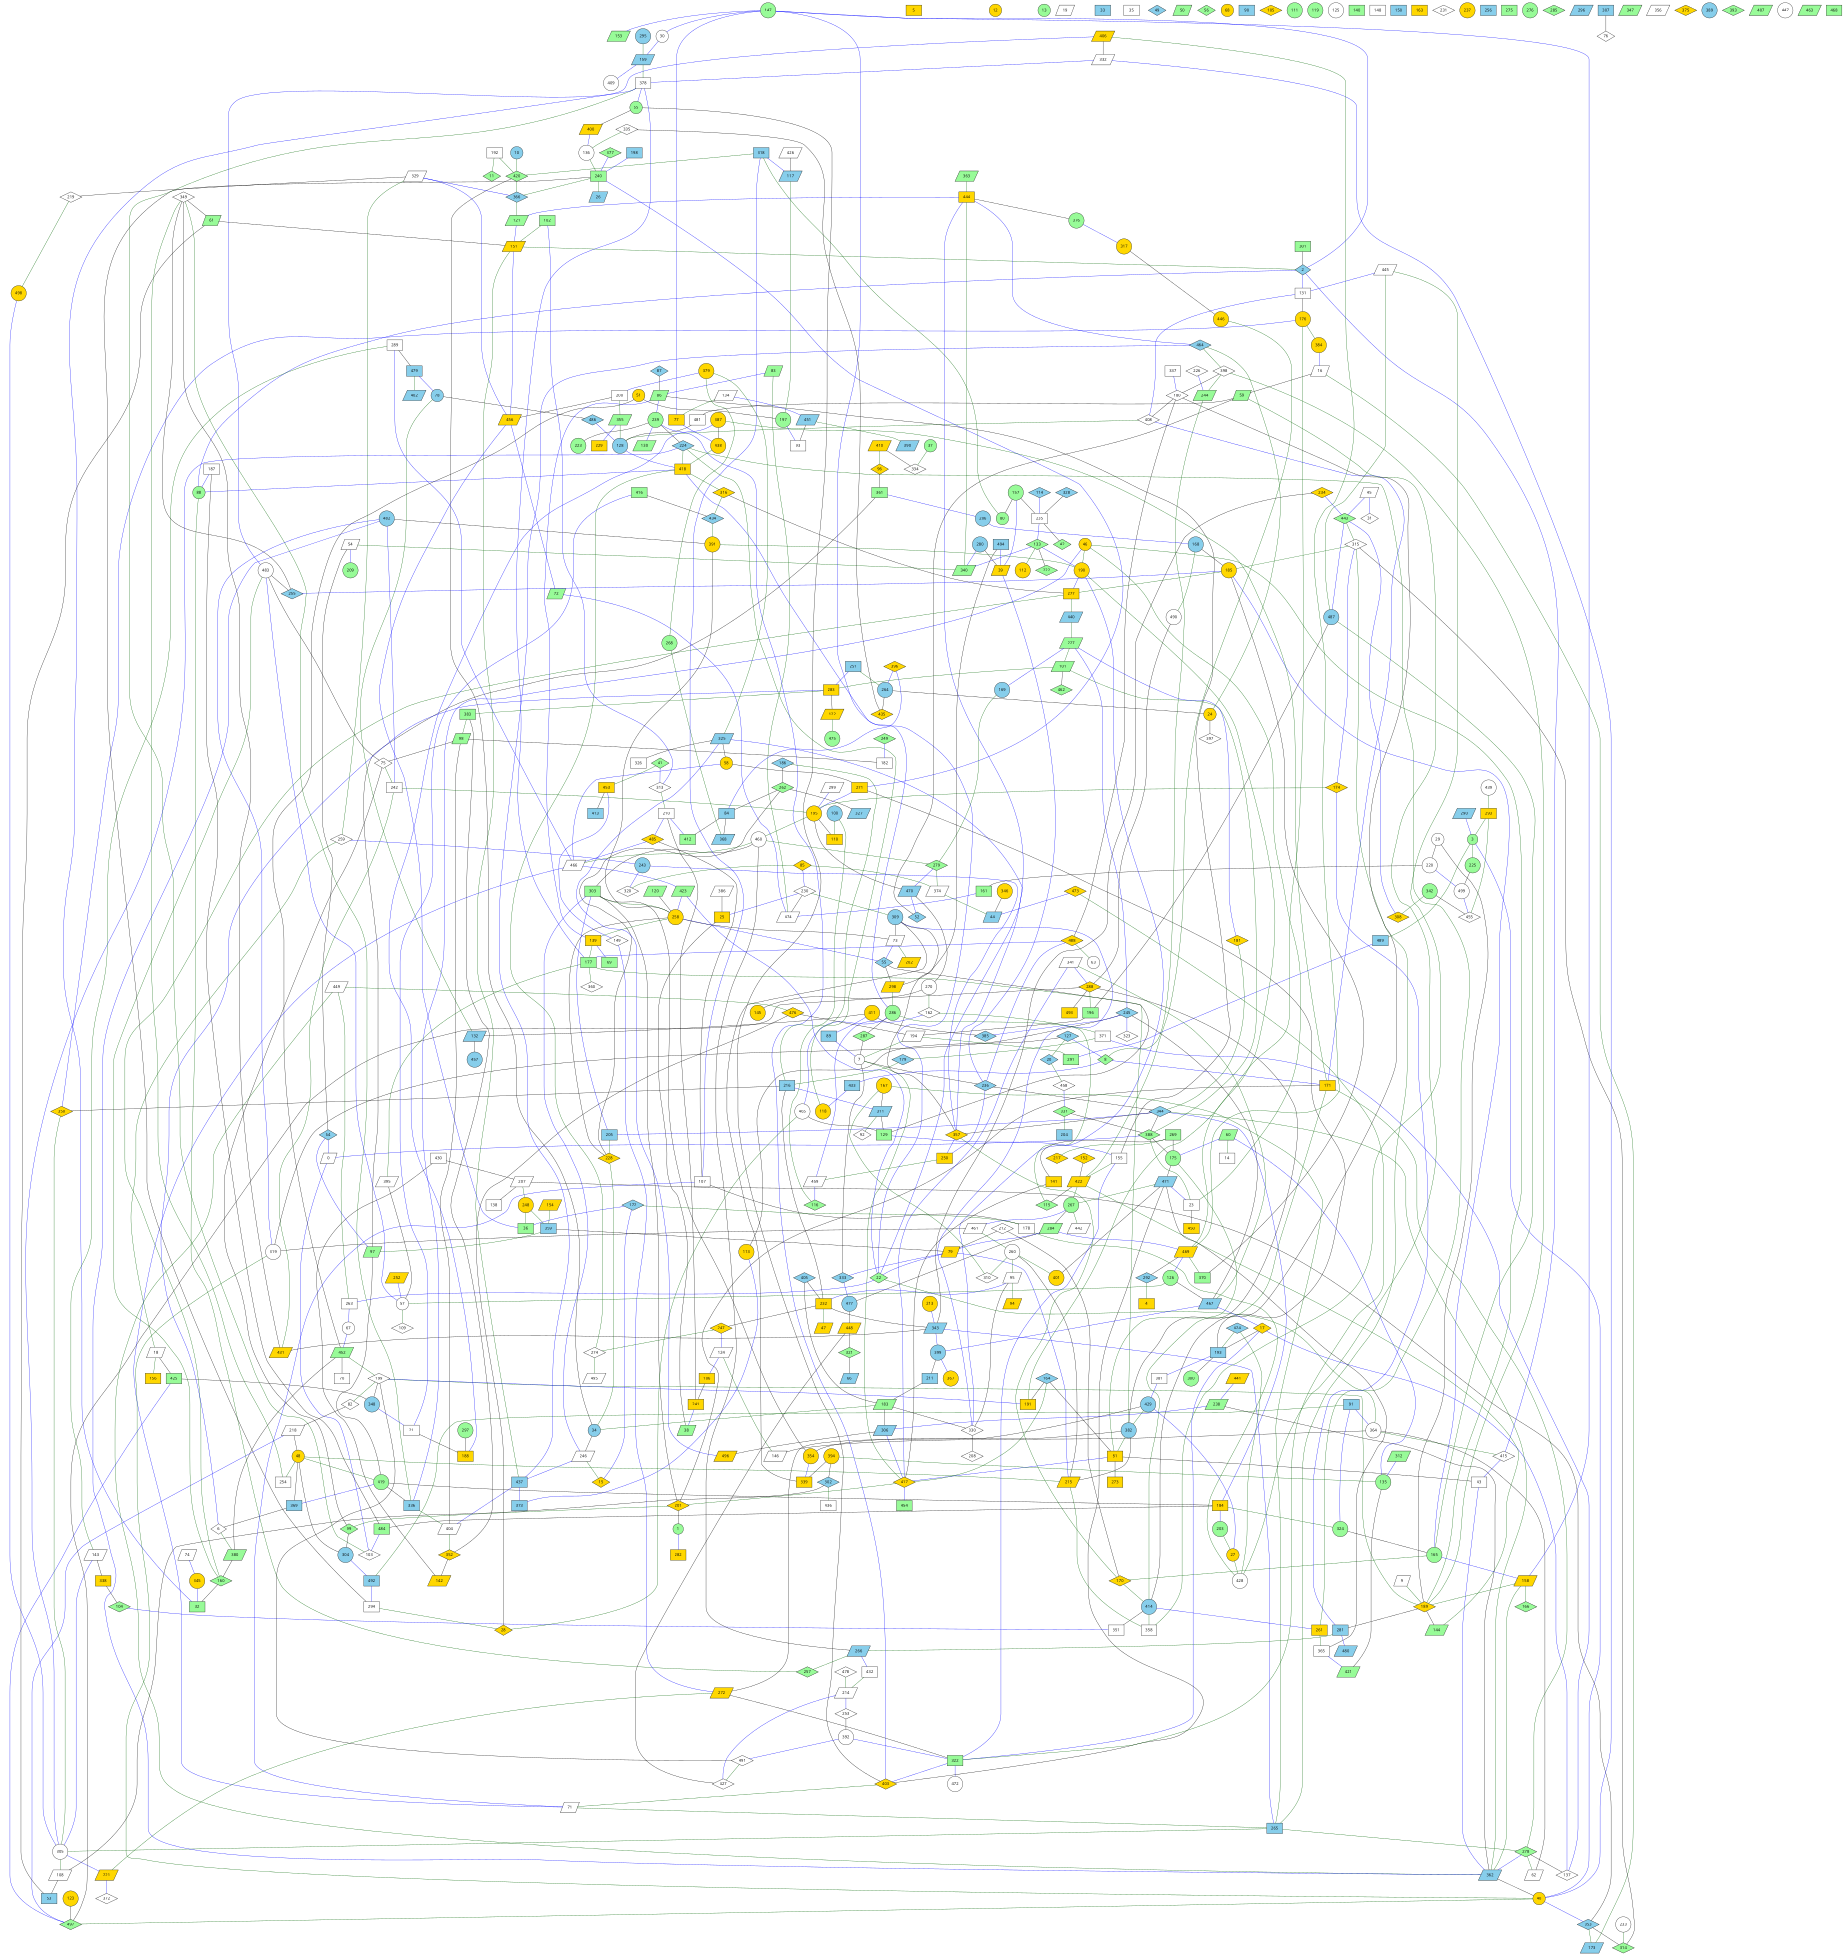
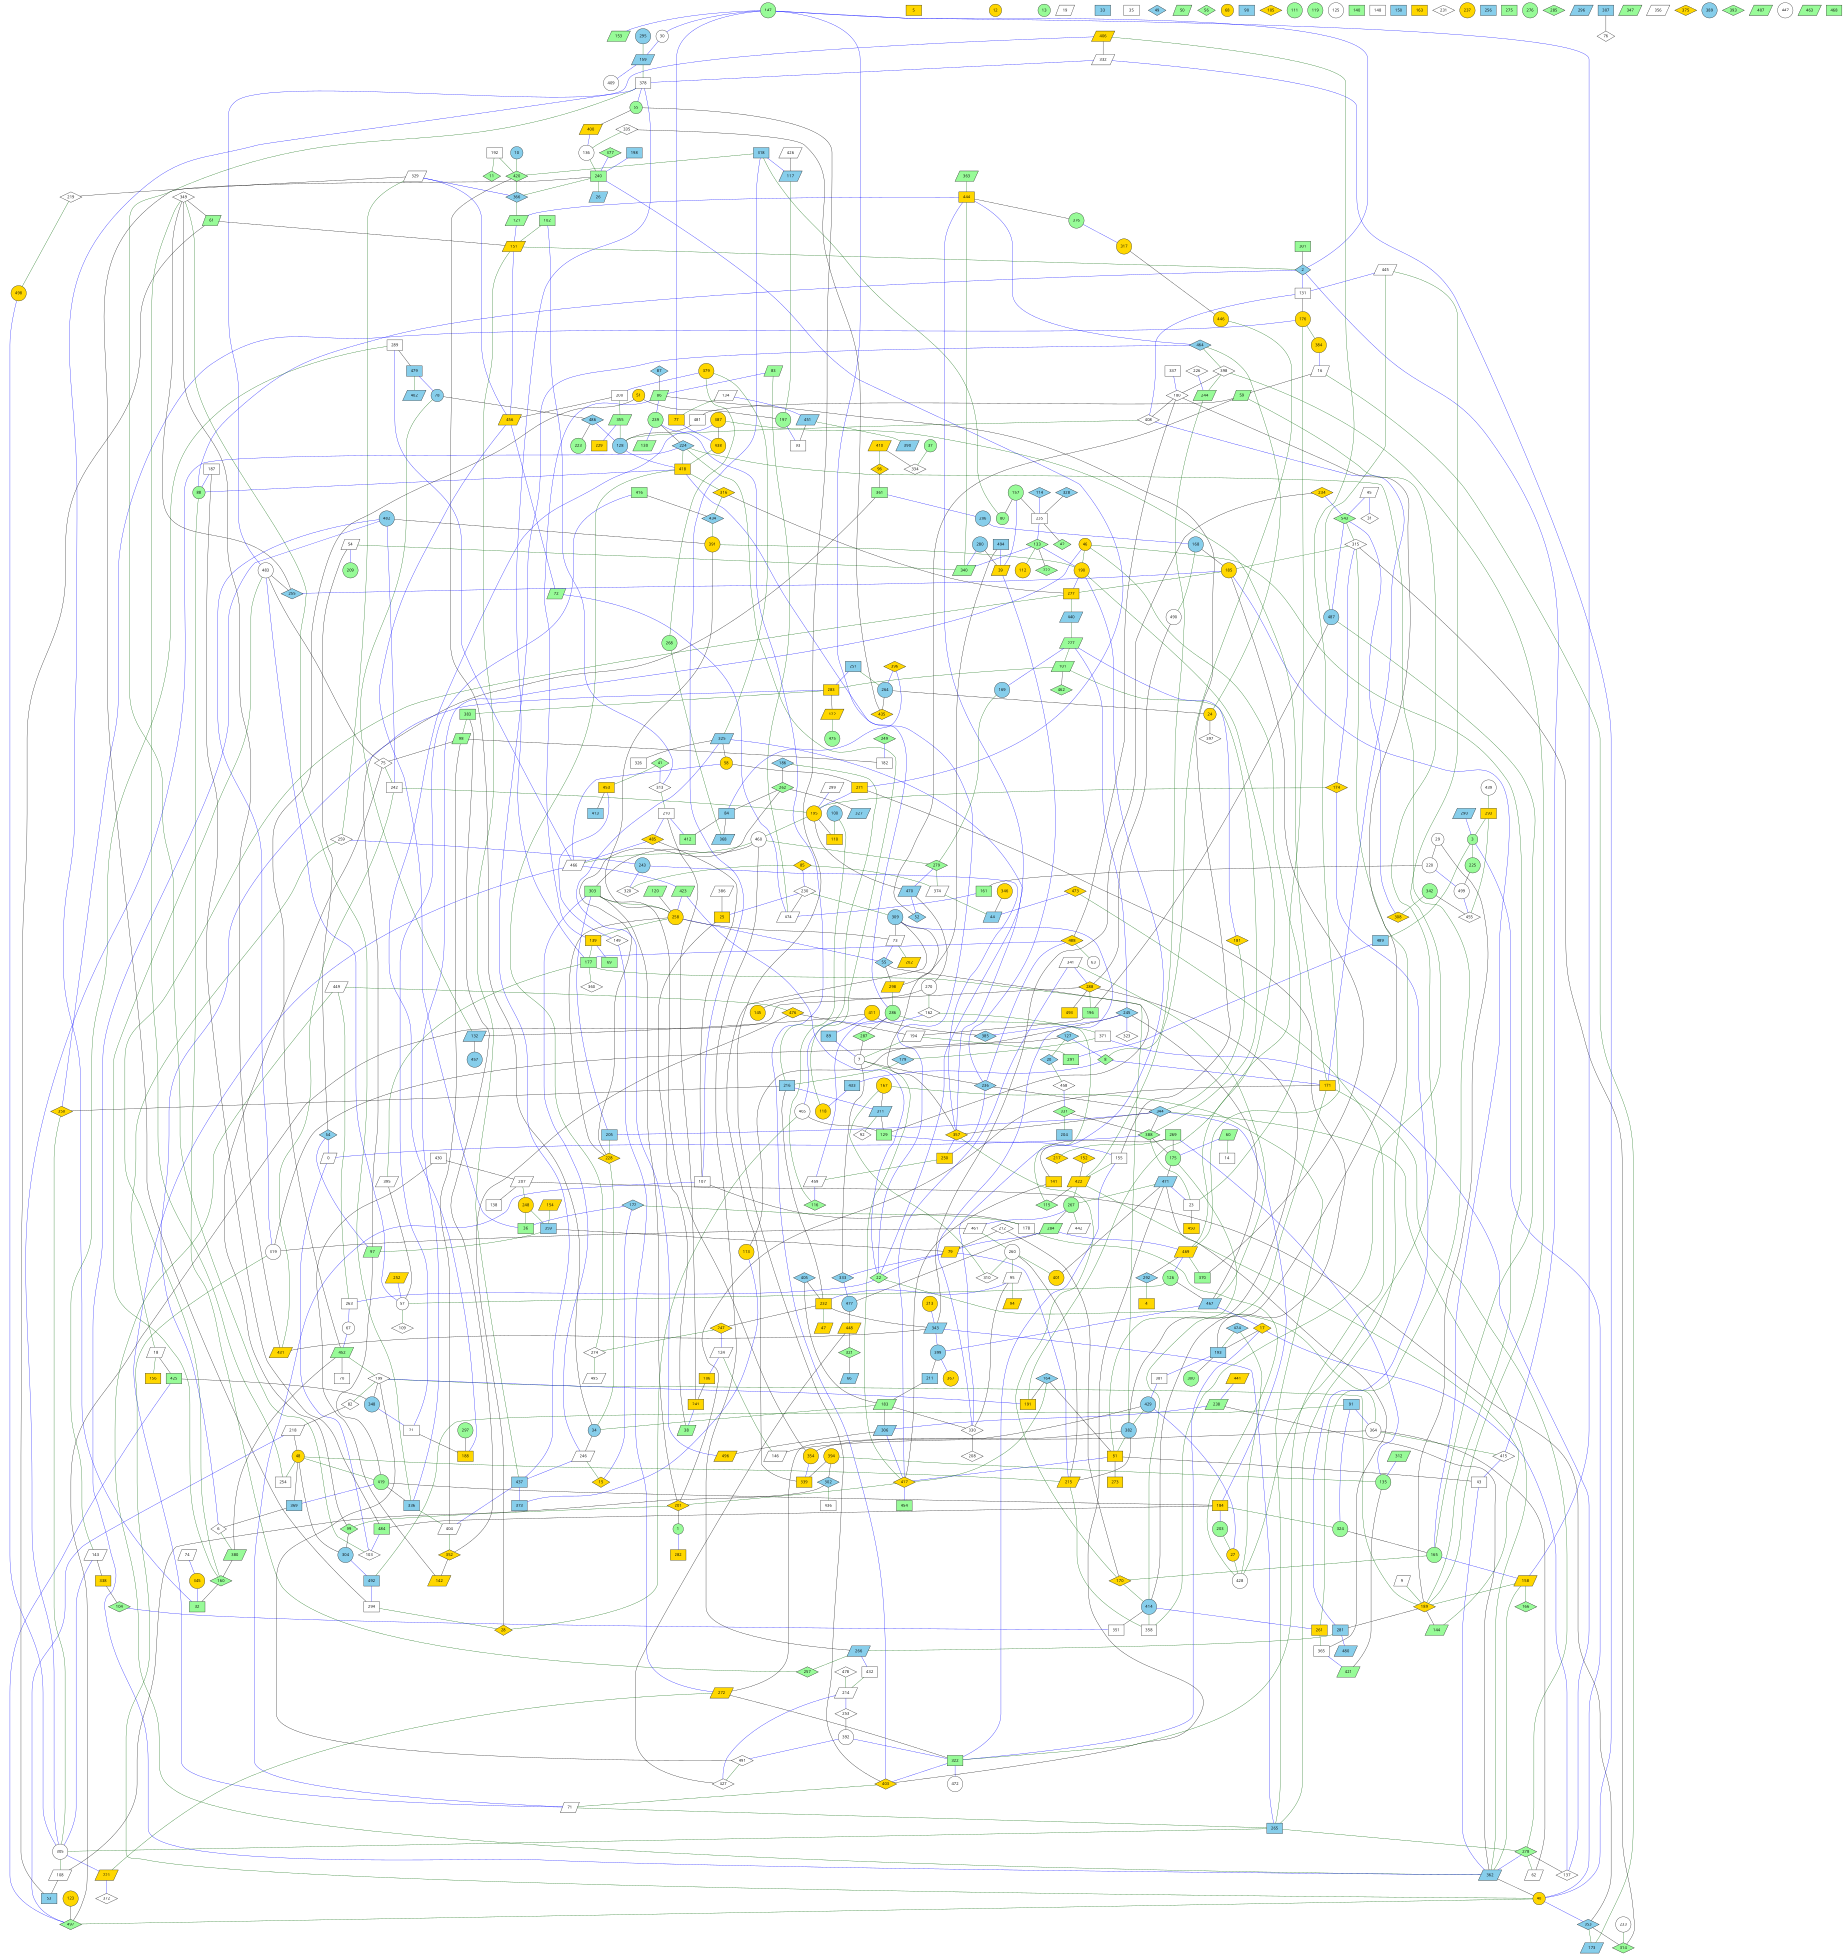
(616, 431) -> (586, 431)
(1345, 518) -> (1345, 518)
(1369, 1291) -> (1335, 1286)
